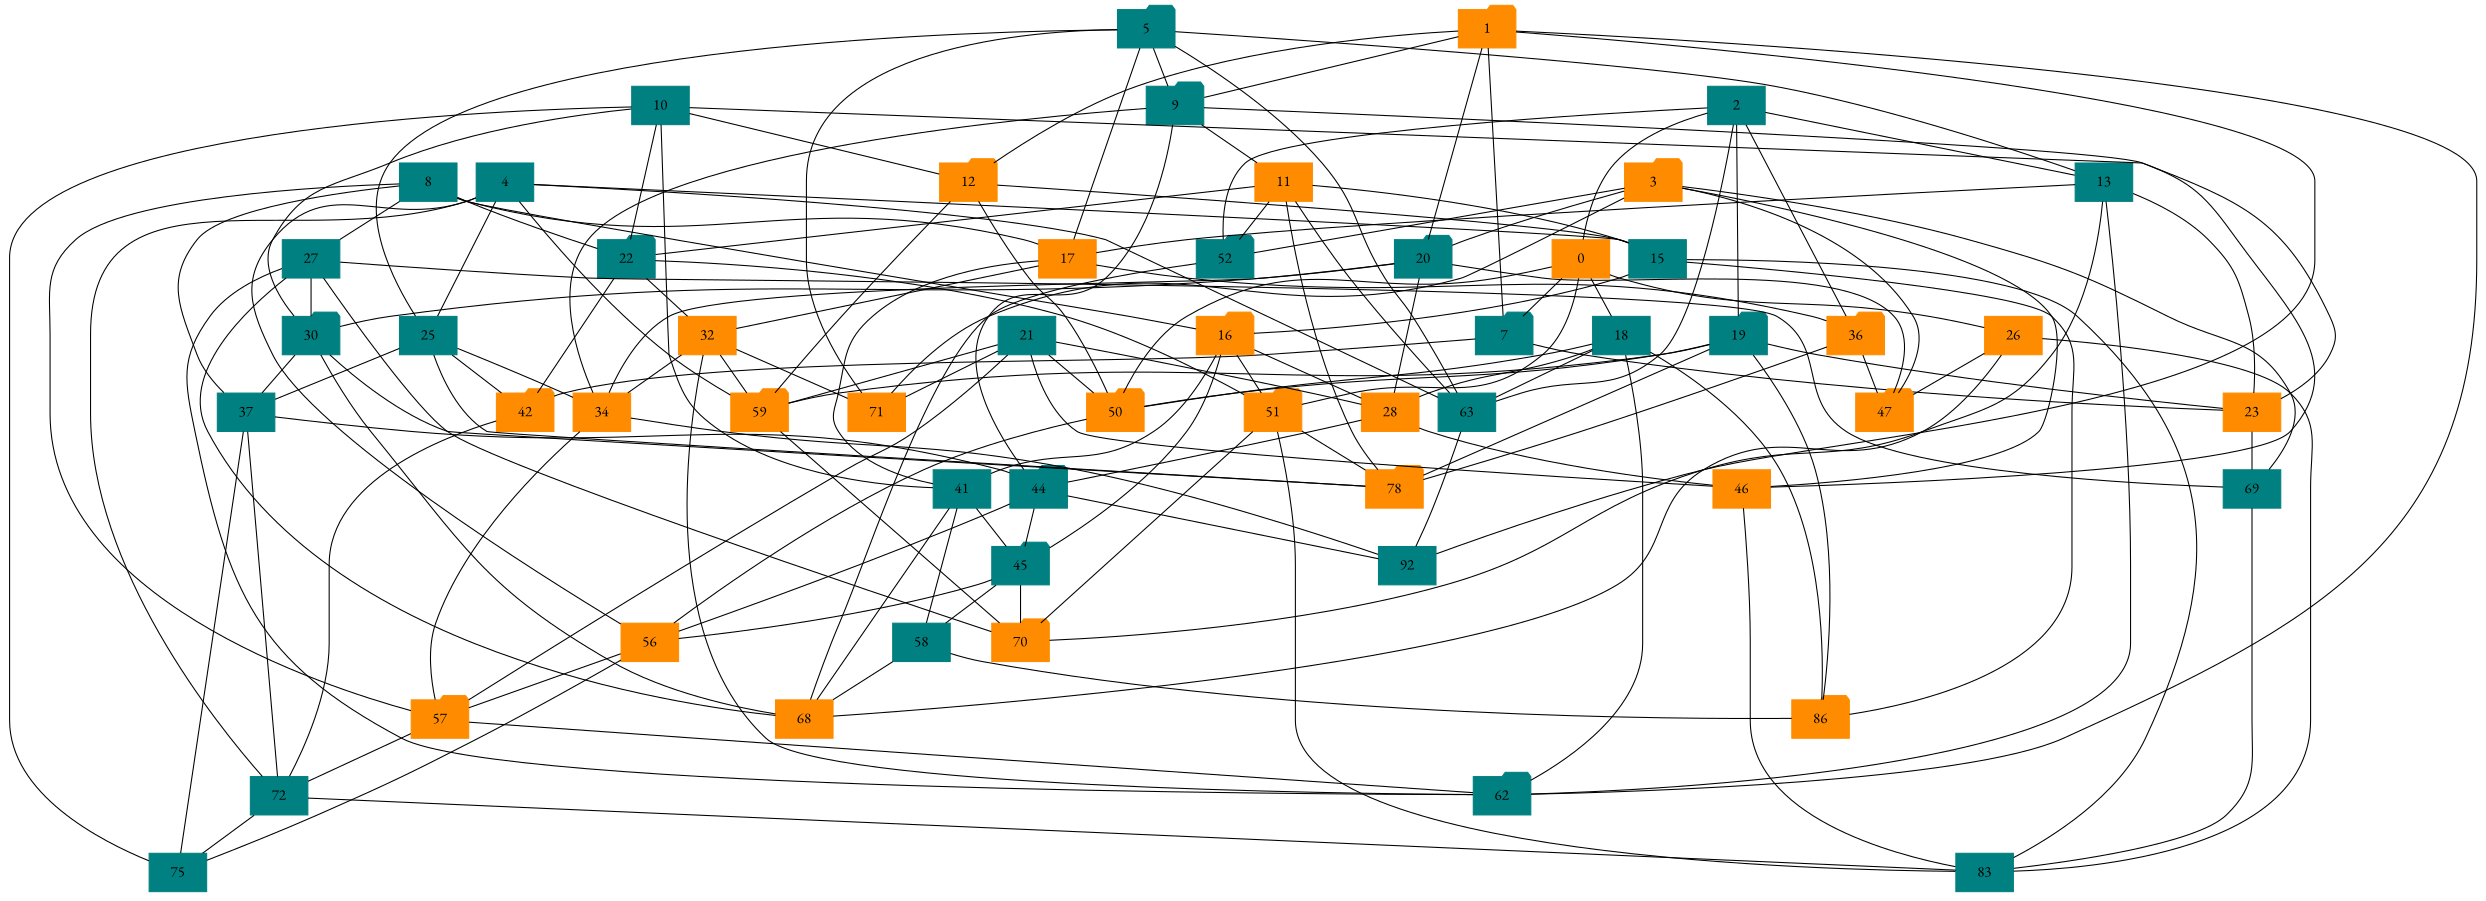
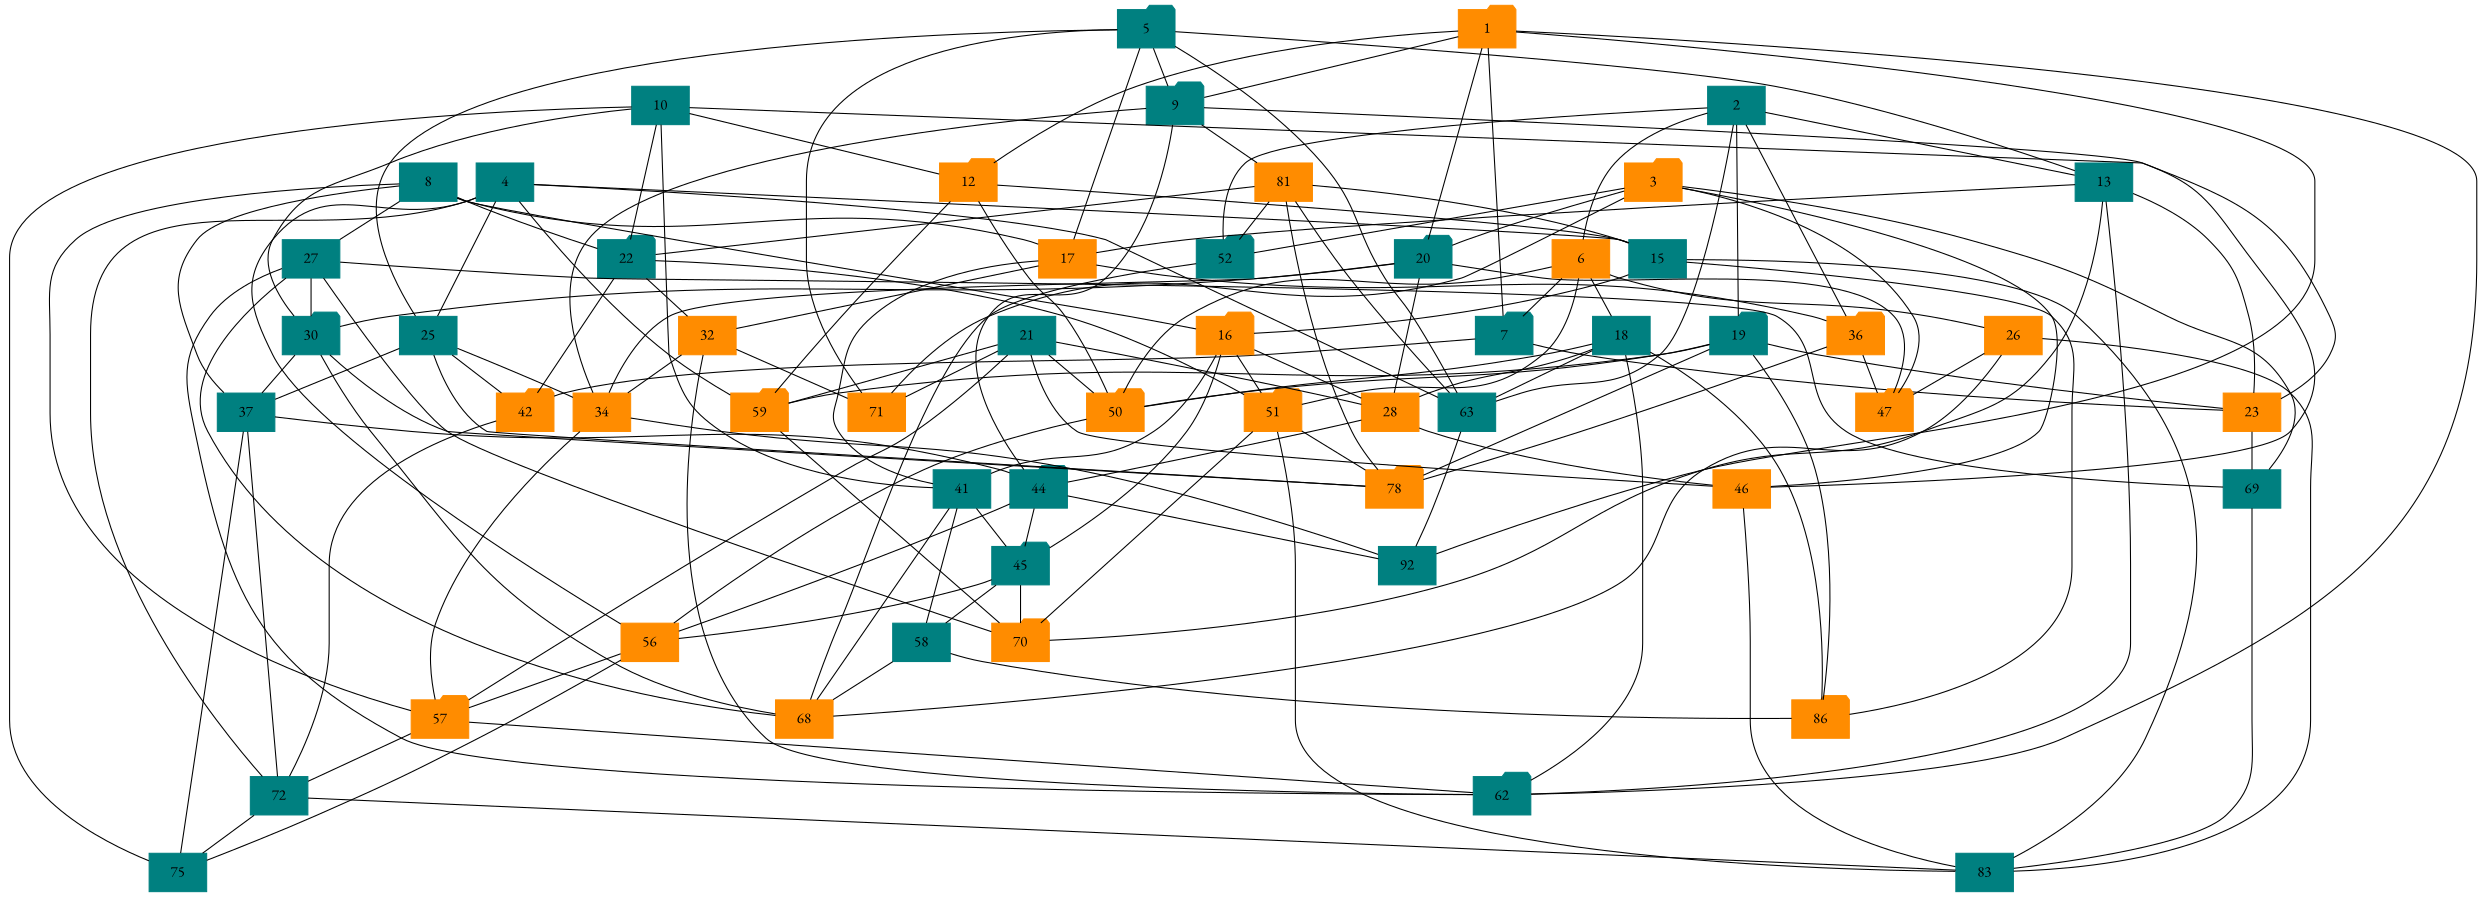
(1284, 182) -> (1284, 182)
(1581, 259) -> (1581, 259)
(736, 378) -> none
